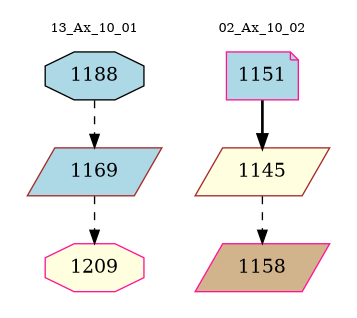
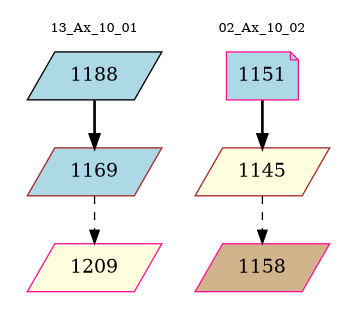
(95, 76) -> (95, 76)
(95, 117) -> (95, 117)
(95, 268) -> (95, 268)
